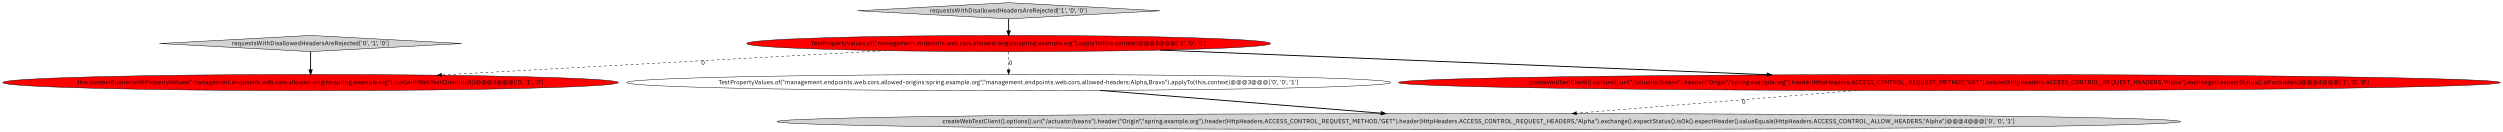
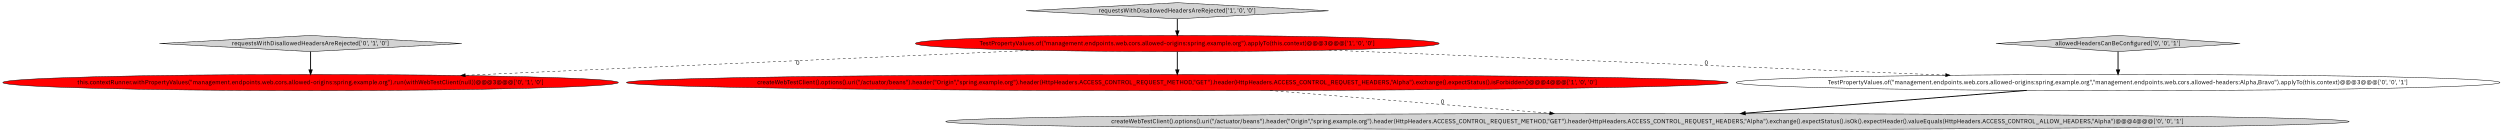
none -> (2118, 44)
